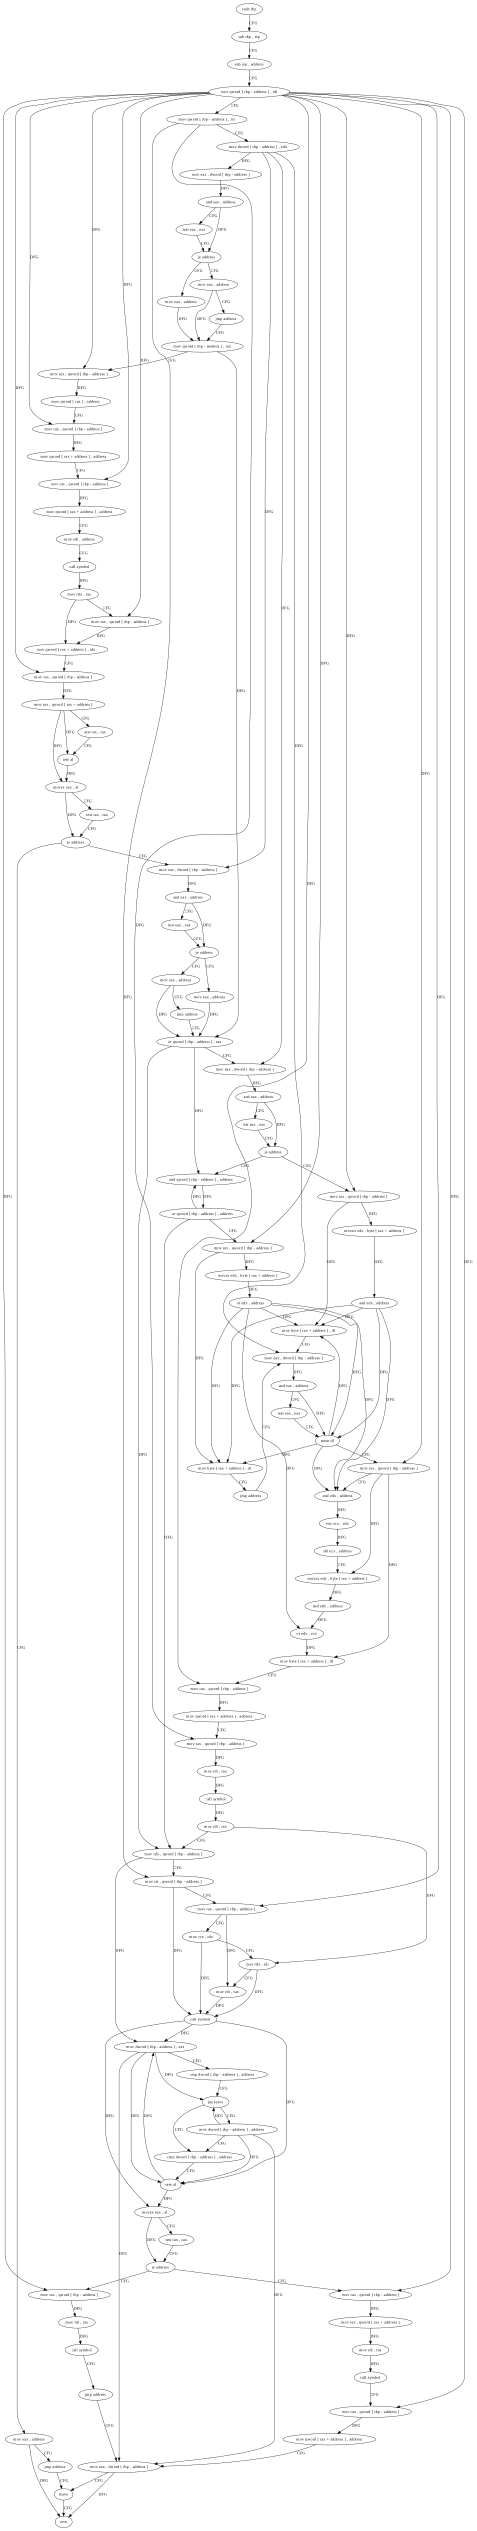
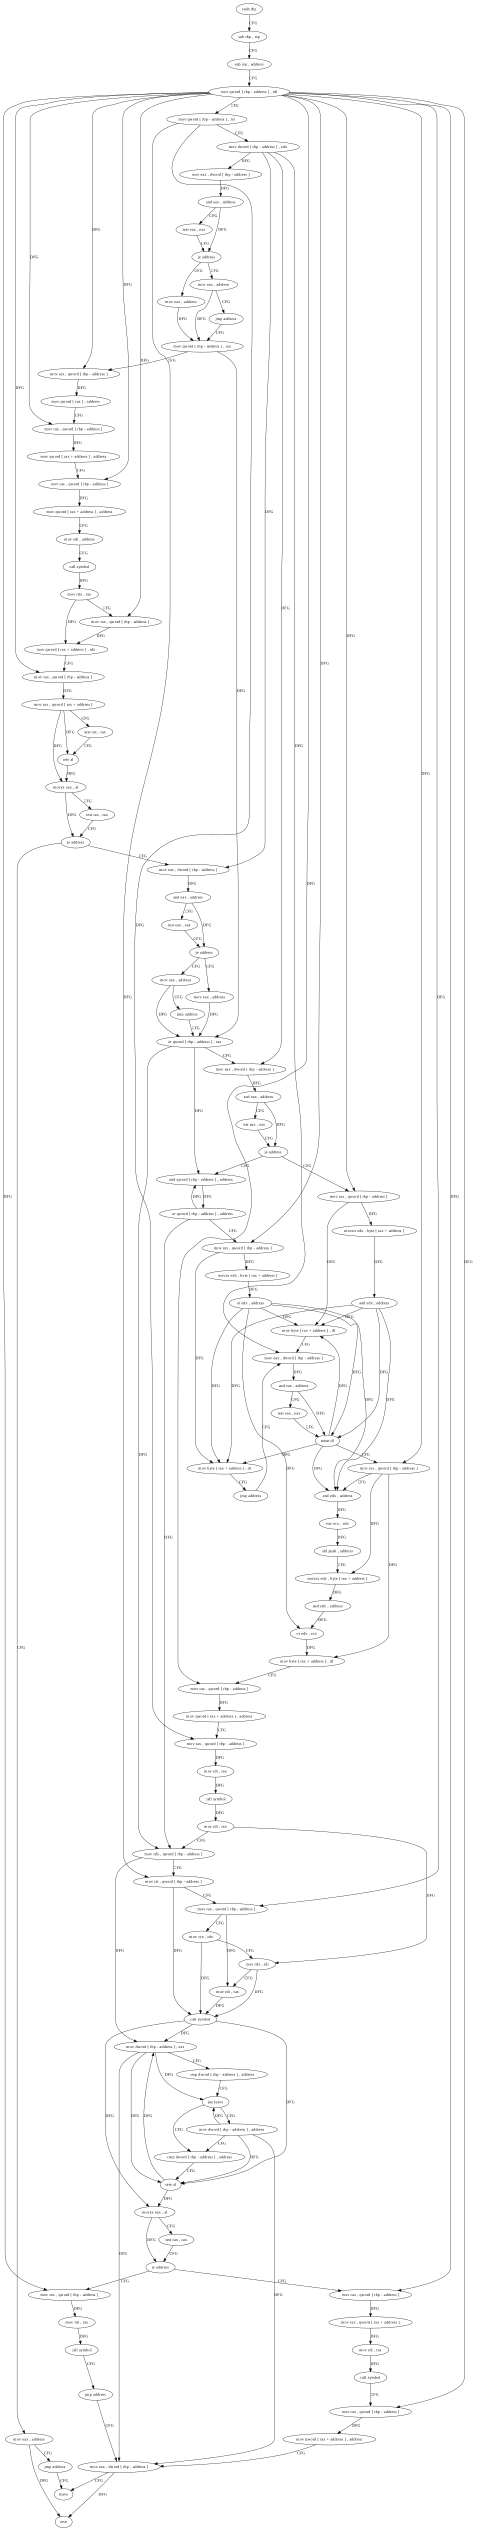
(338, 1551) -> (338, 1551)
(64, 2507) -> none
